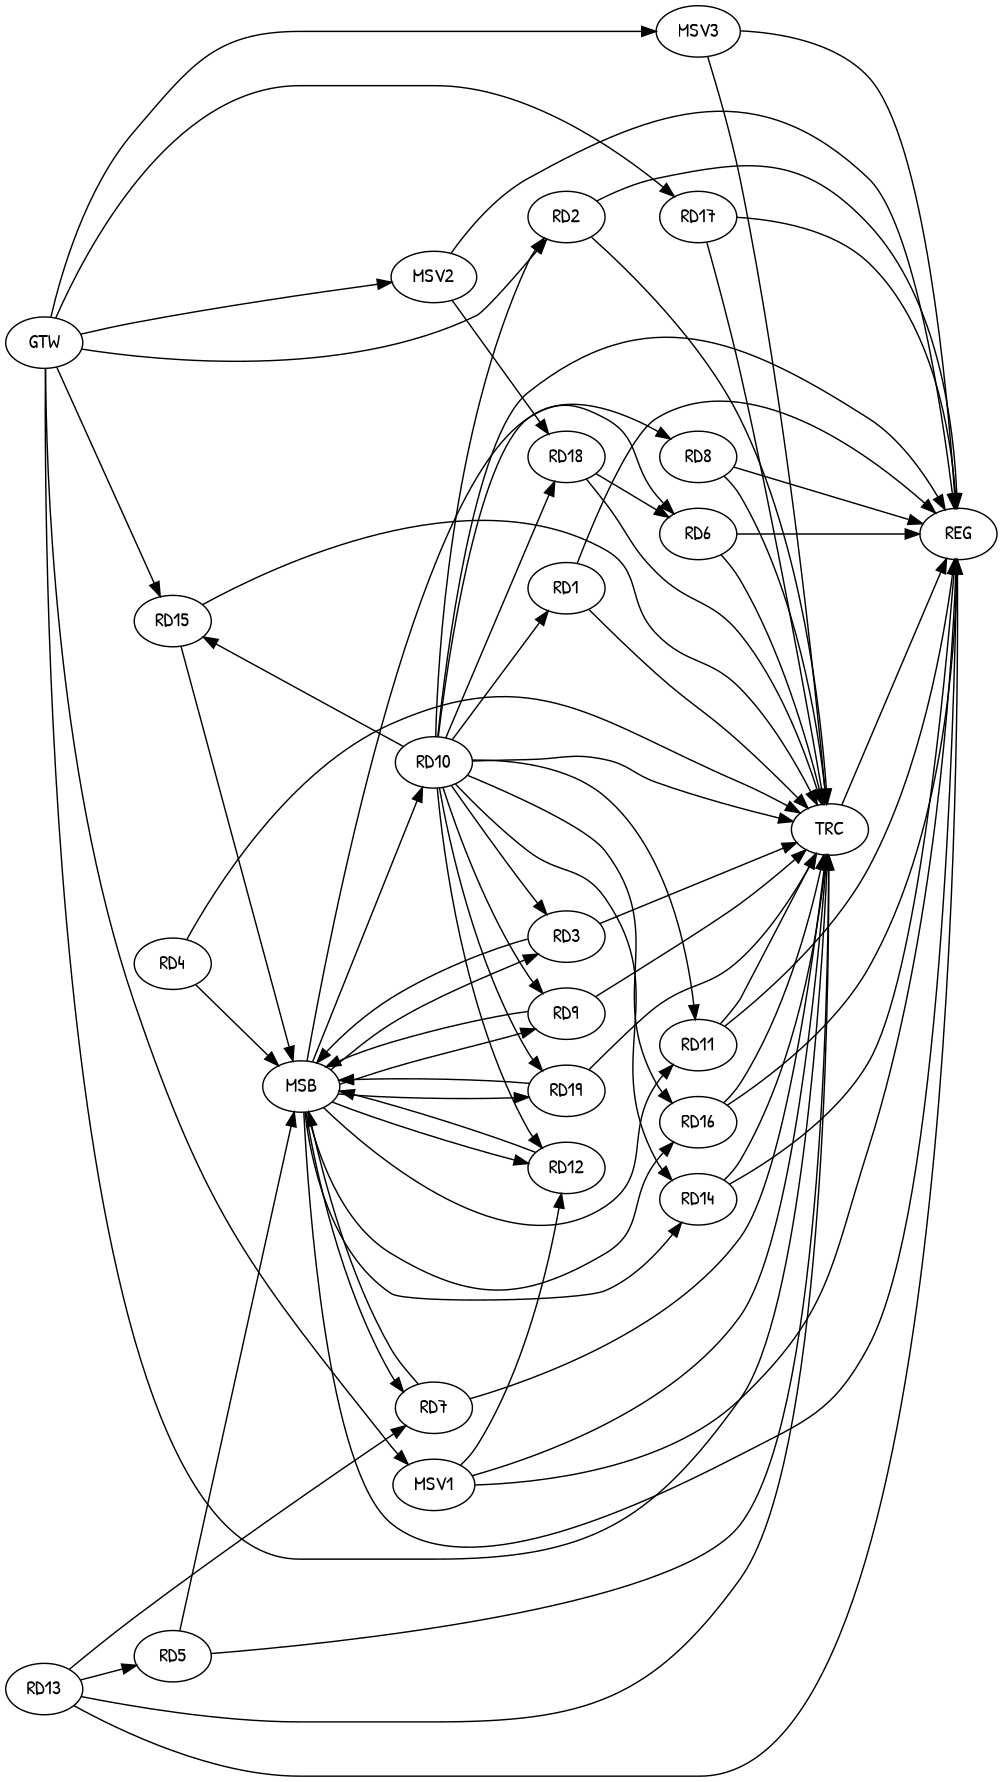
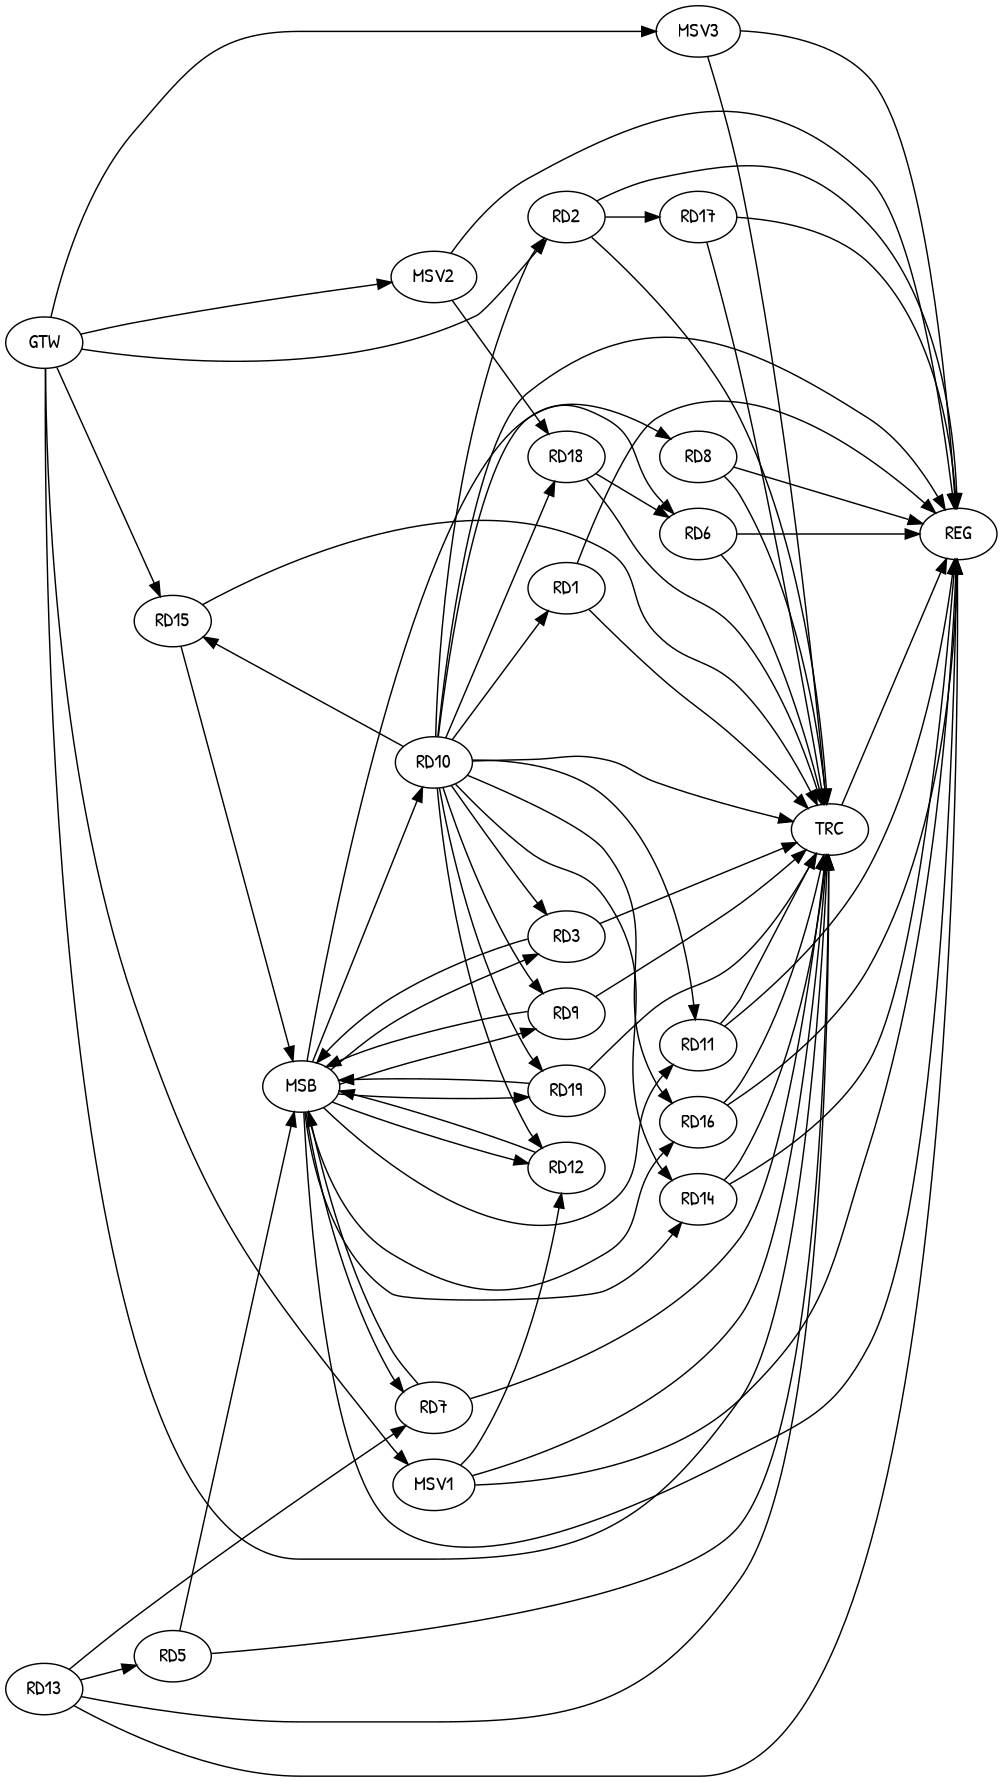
(317, 86) -> (625, 217)
(173, 964) -> none
